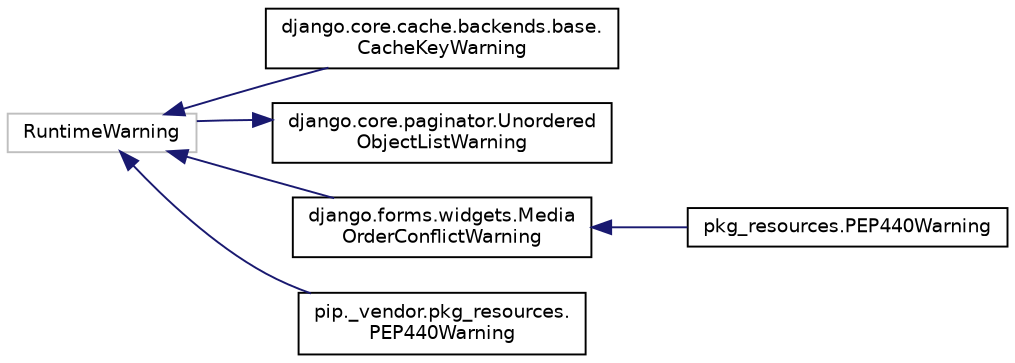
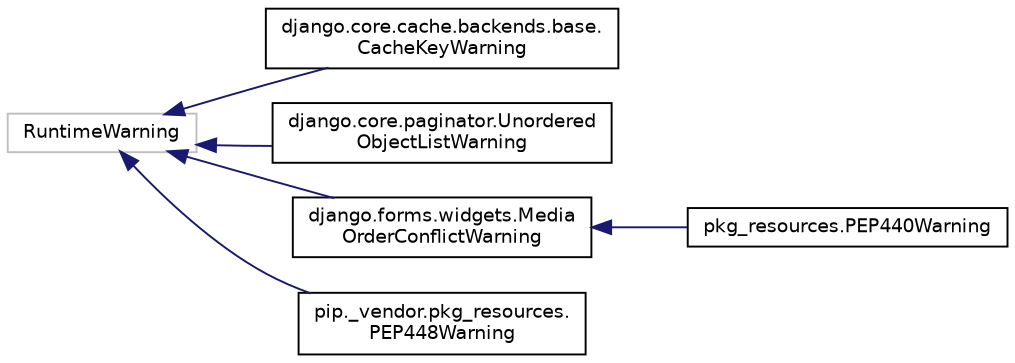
(225, 120) -> (244, 146)
(442, 324) -> (442, 324)
